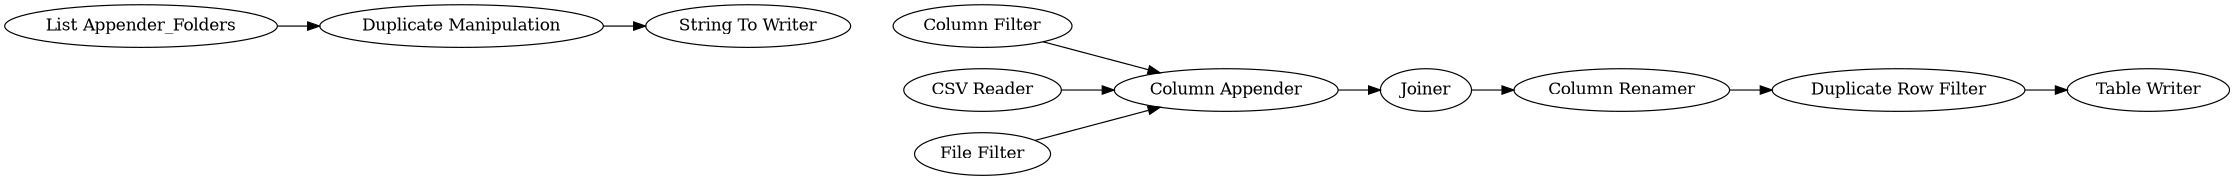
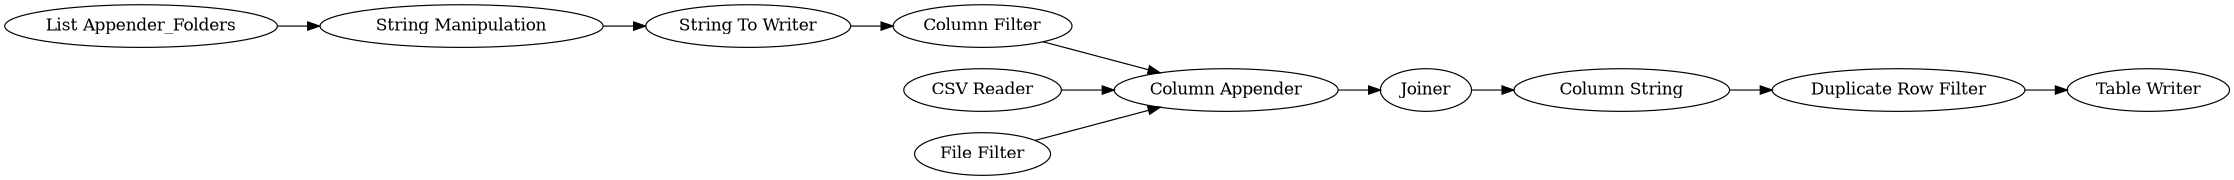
(462, 26) -> (462, 26)
none -> (866, 26)
(1622, 90) -> (1622, 90)
